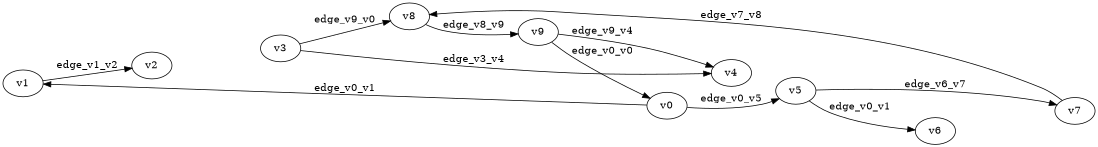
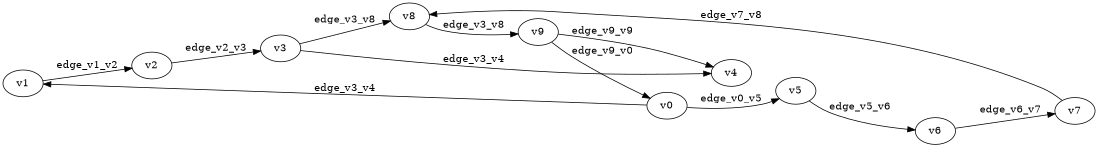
(345, 20) -> (345, 20)
(474, 25) -> (474, 25)
(603, 31) -> (603, 31)
(603, 51) -> (603, 51)
none -> (212, 57)
(345, 88) -> (345, 88)
(933, 91) -> (1002, 122)
(860, 107) -> (860, 107)
